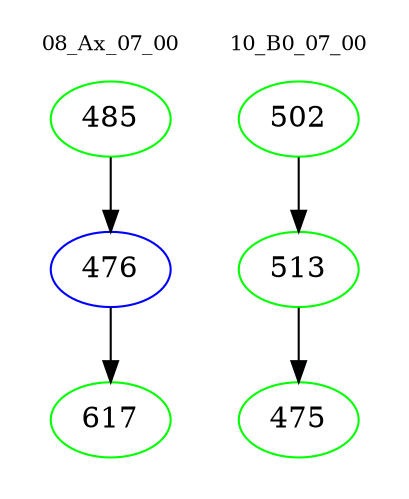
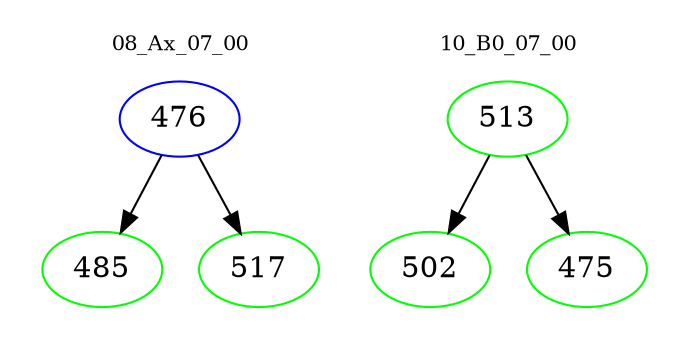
(111, 184) -> (146, 184)
(299, 184) -> (474, 184)
(111, 420) -> (259, 269)
